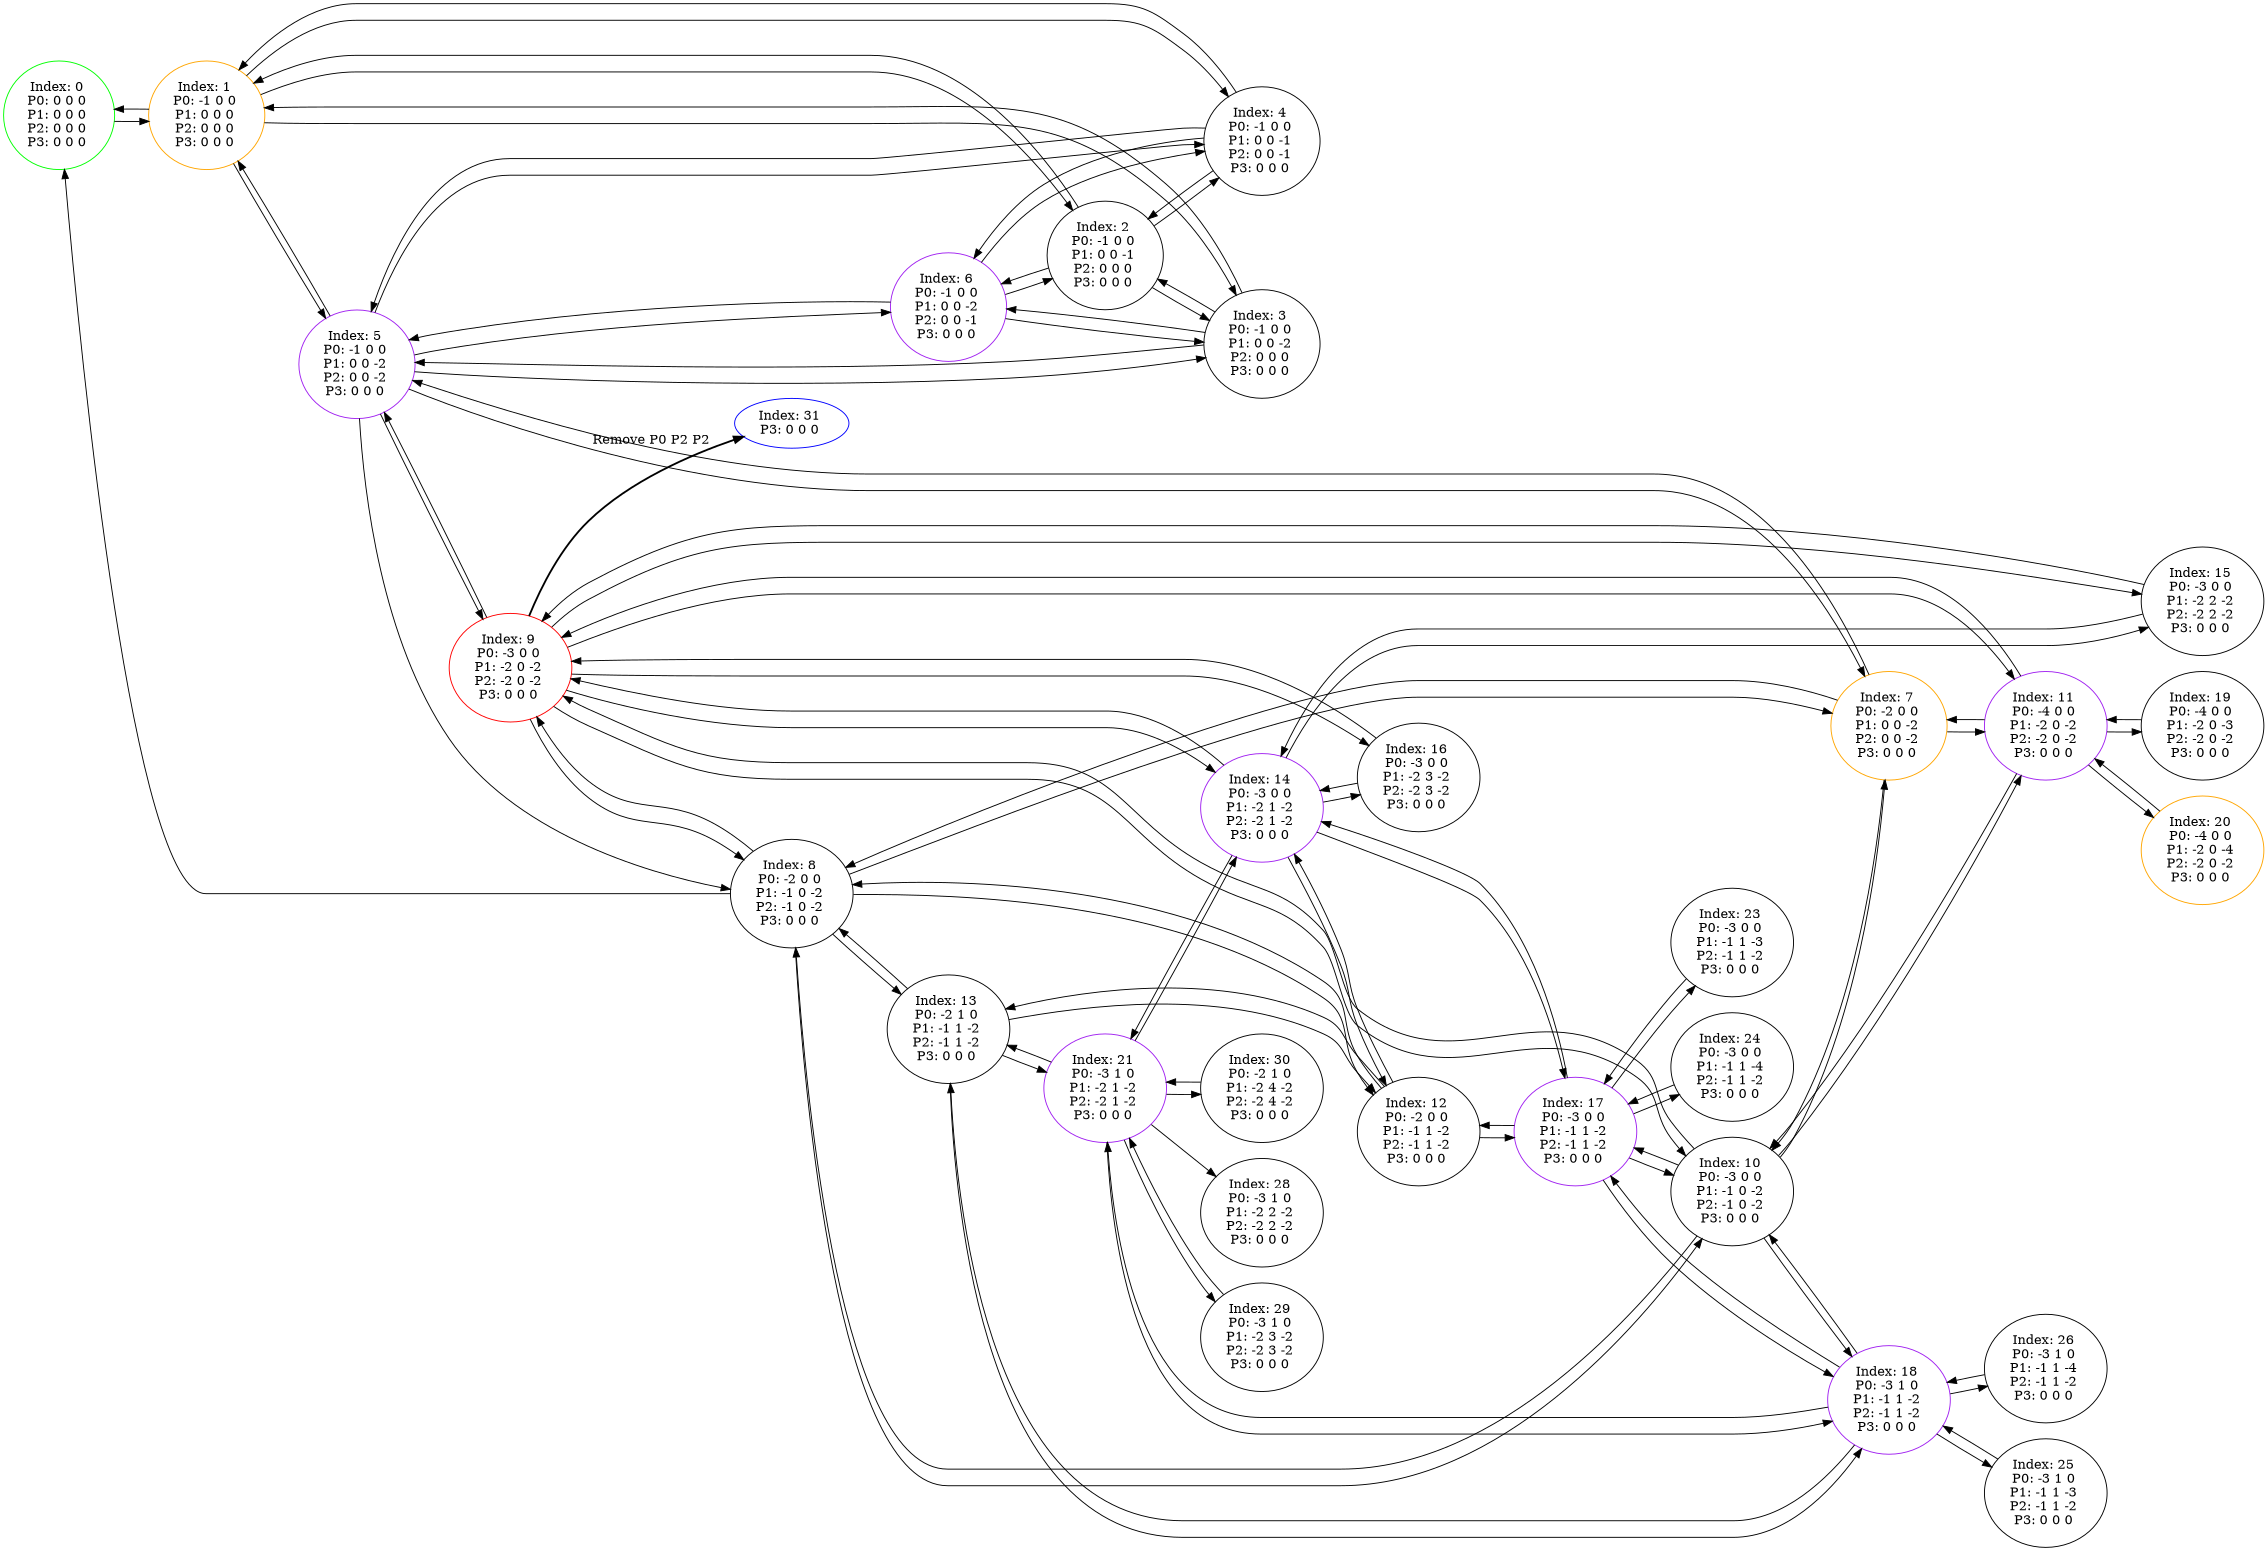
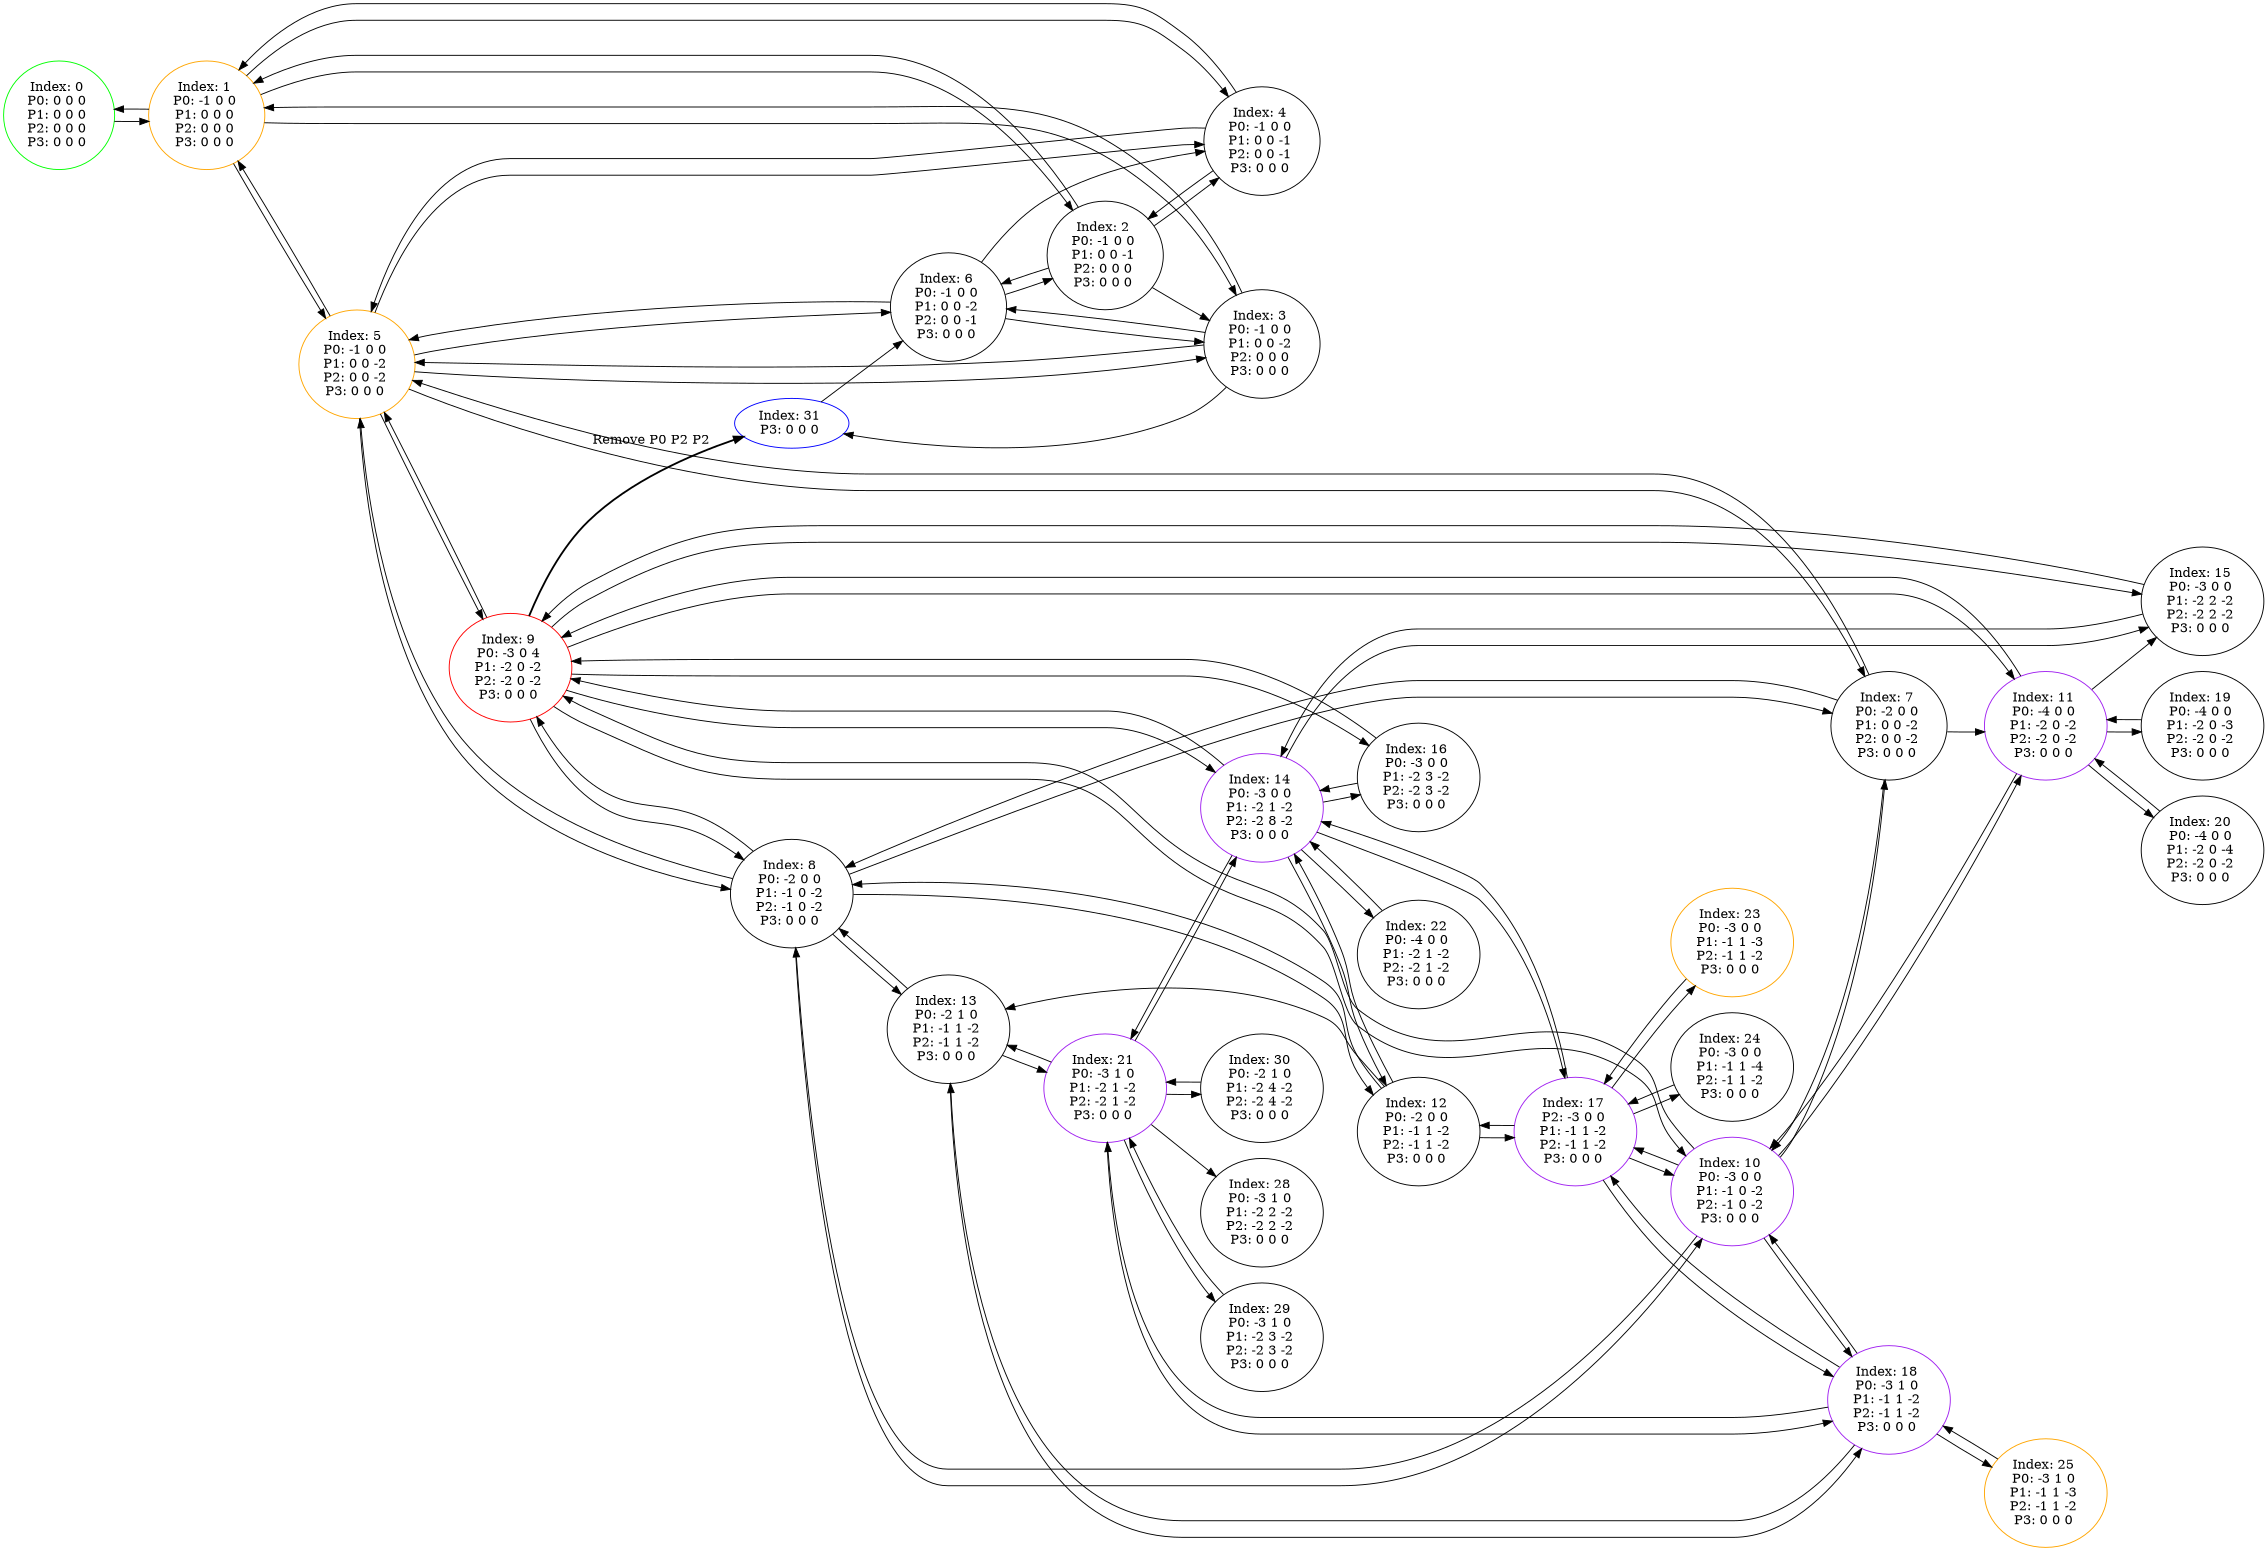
(1077, 167) -> (858, 374)
(1191, 298) -> (1046, 446)
(949, 307) -> (949, 307)
(357, 364) -> (357, 364)
(511, 668) -> (511, 668)
(1971, 720) -> (2121, 666)
(1889, 726) -> (1889, 726)
(154, 803) -> (456, 730)
(1262, 808) -> (1262, 808)
(2203, 850) -> (2203, 850)
(1732, 943) -> (1732, 943)
none -> (1419, 955)
(1203, 1006) -> none
(1575, 1132) -> (1575, 1132)
(1732, 1192) -> (1732, 1192)
(2046, 1369) -> none
(2046, 1493) -> (2046, 1493)
